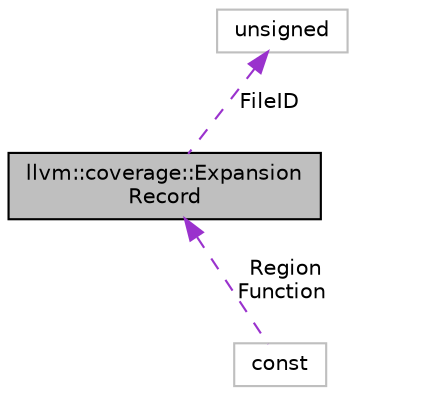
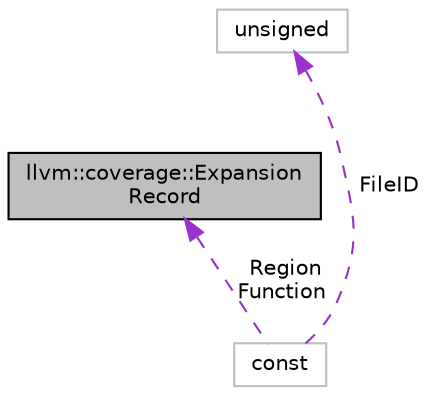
(221, 111) -> (352, 210)
